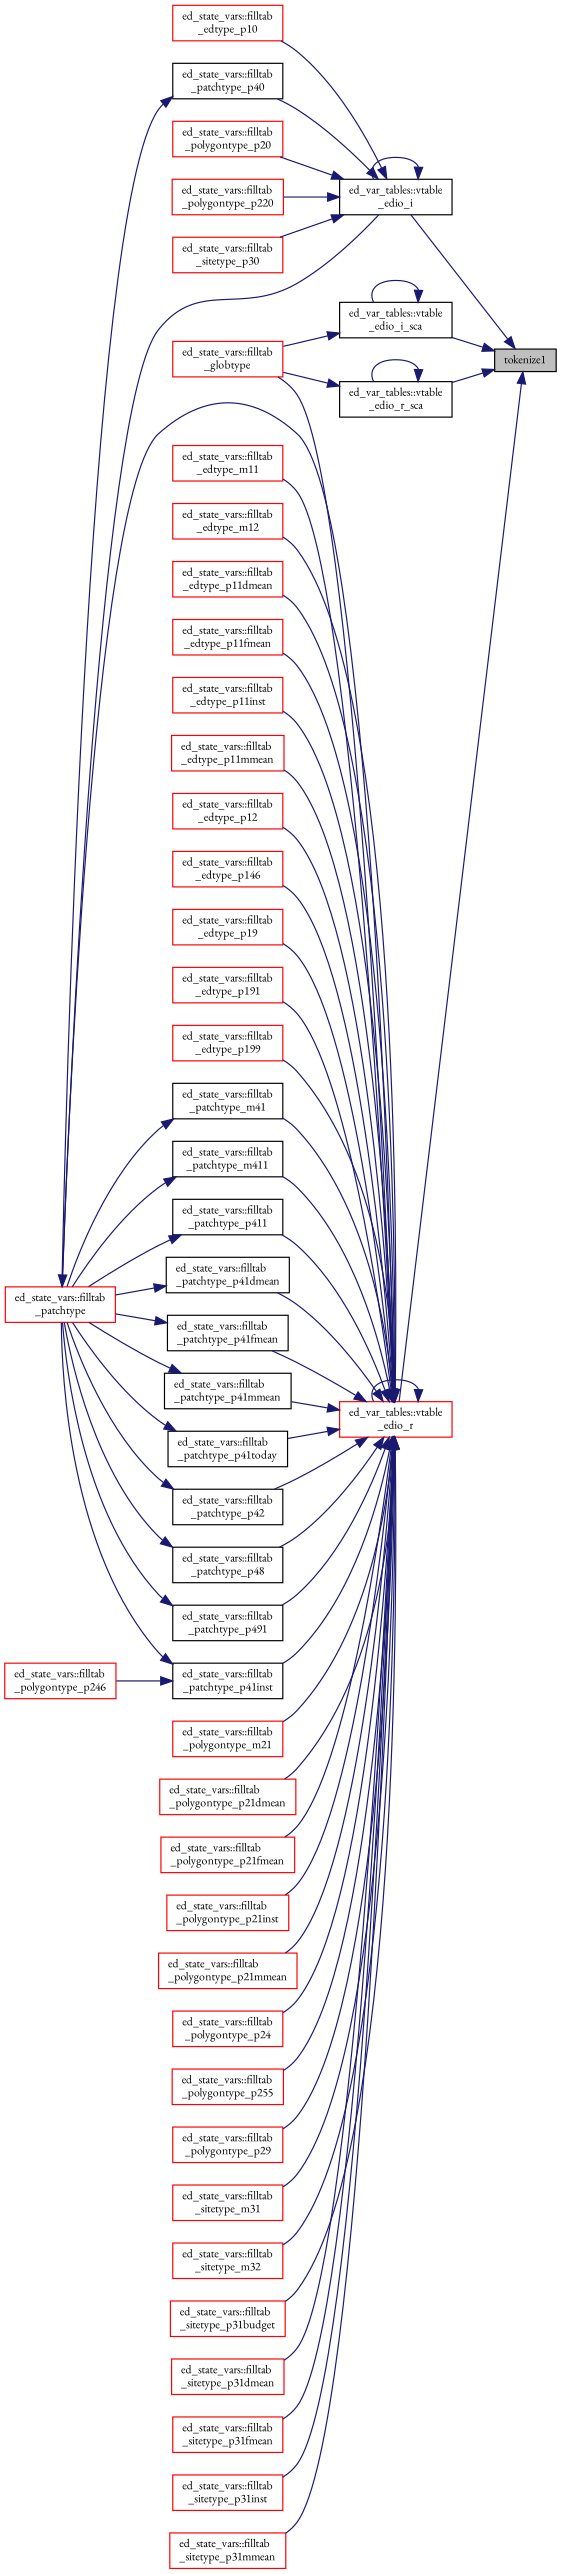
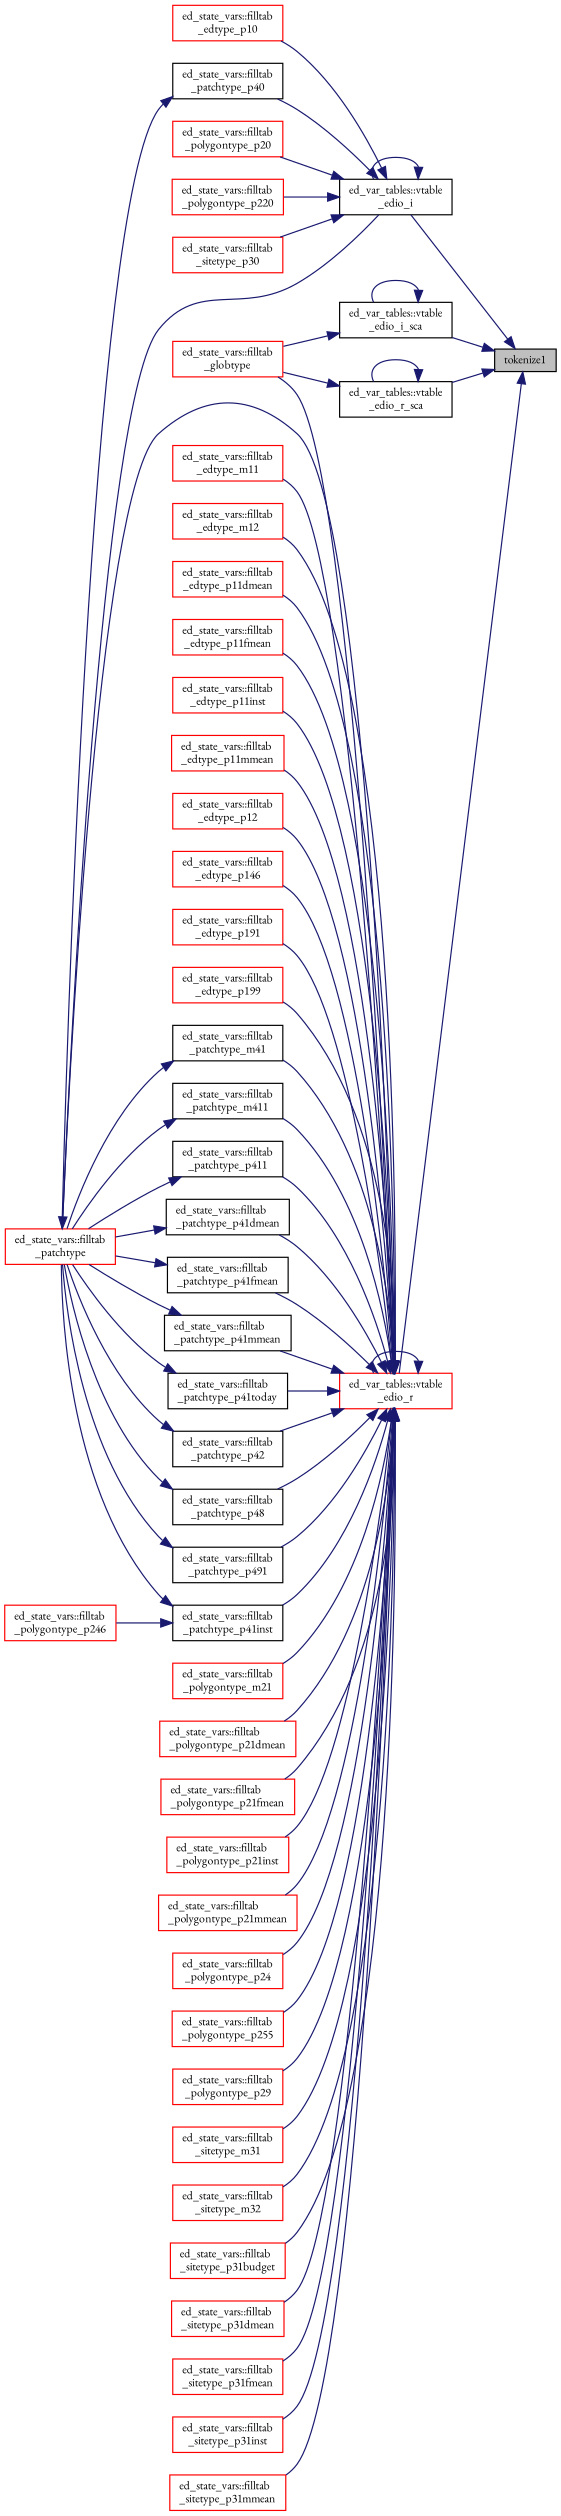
(228, 927) -> none
